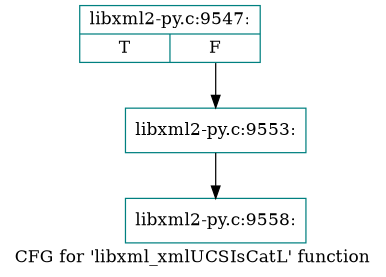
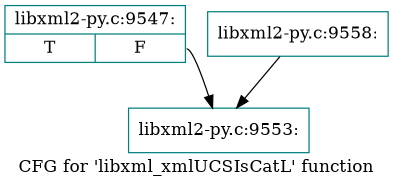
(216, 169) -> (262, 77)
